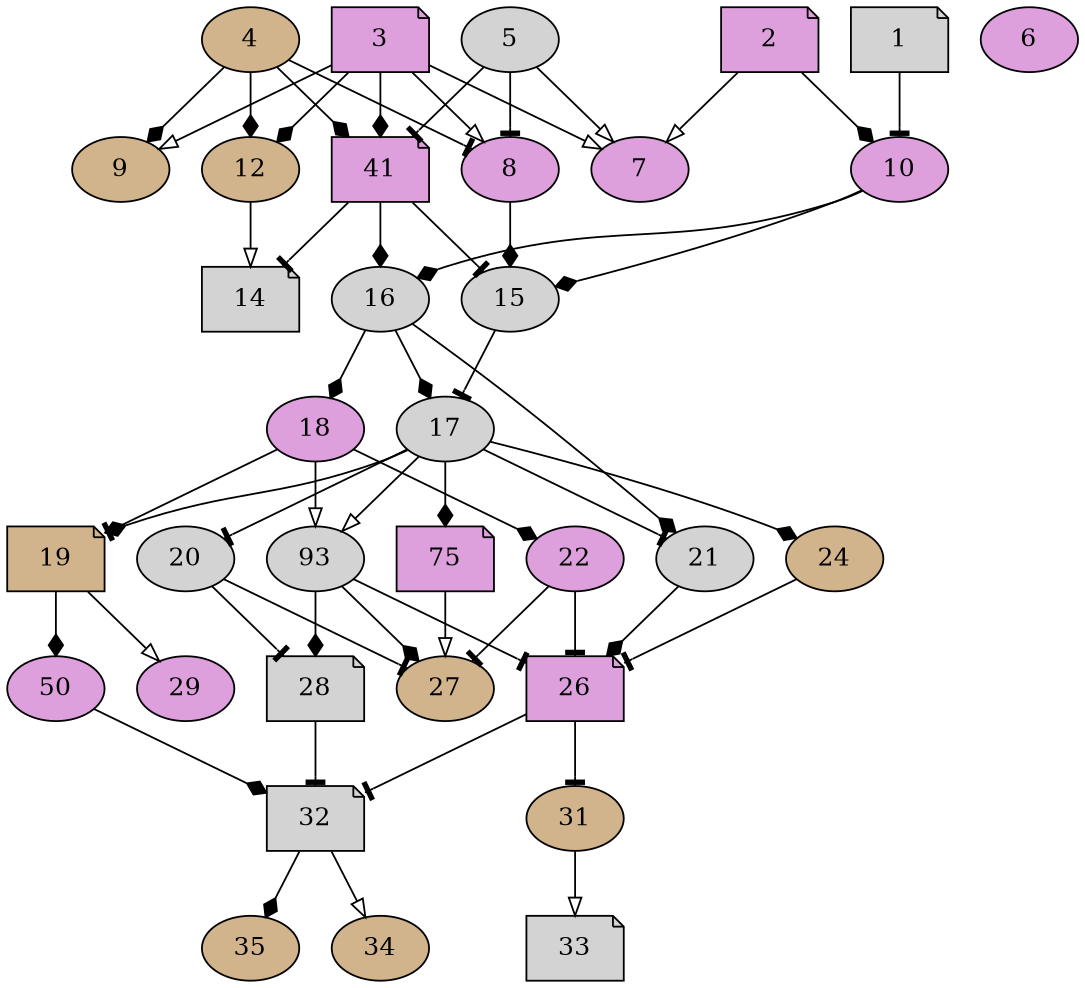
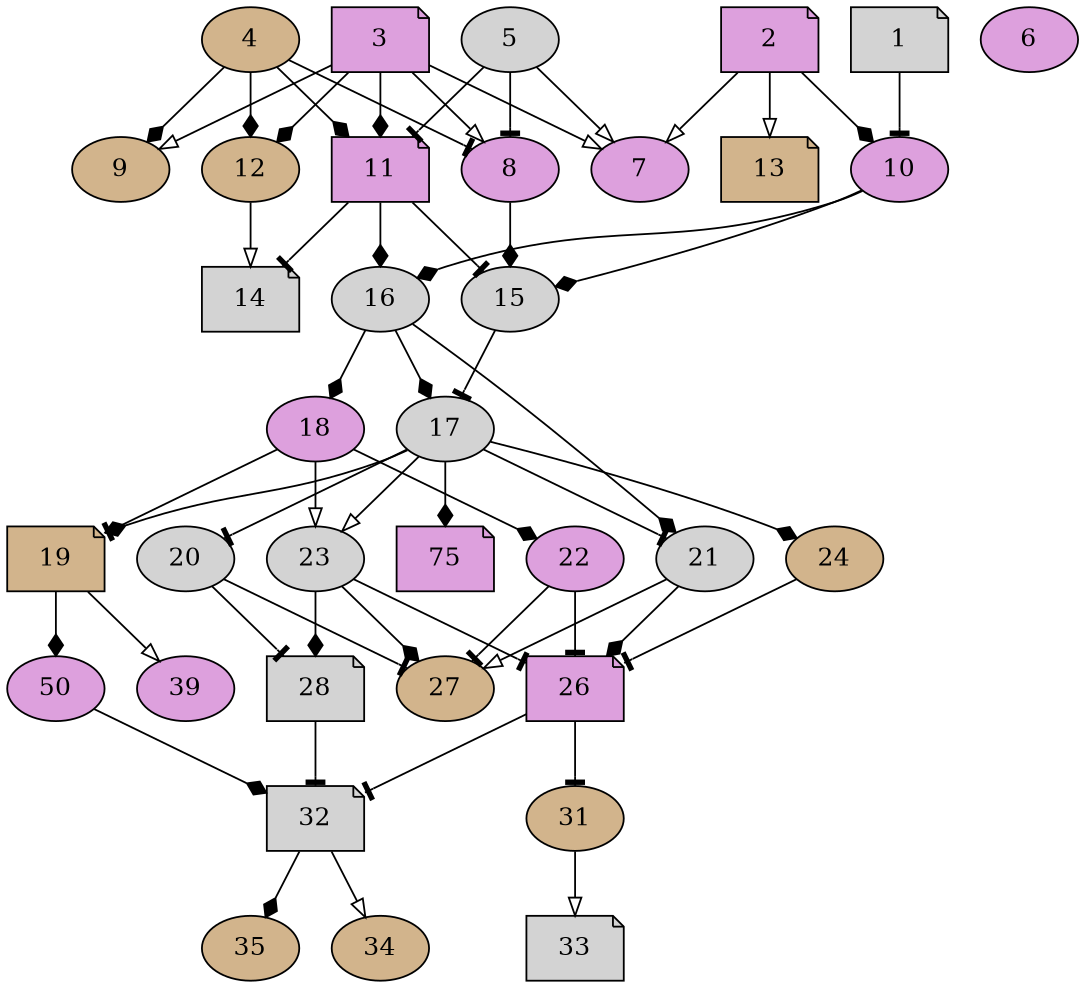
(380, 169) -> (380, 169)
none -> (770, 169)
(315, 559) -> (315, 559)
(445, 611) -> (588, 618)
(186, 689) -> (186, 689)
